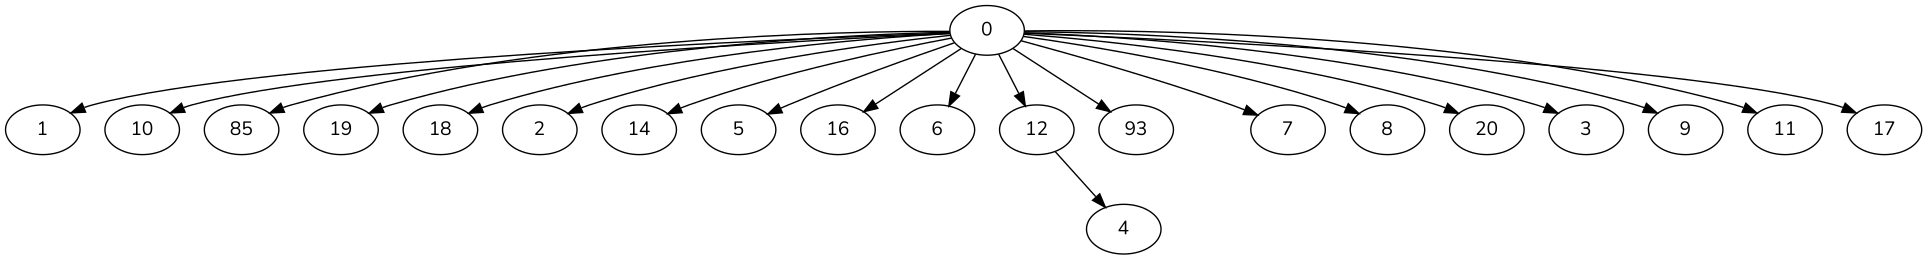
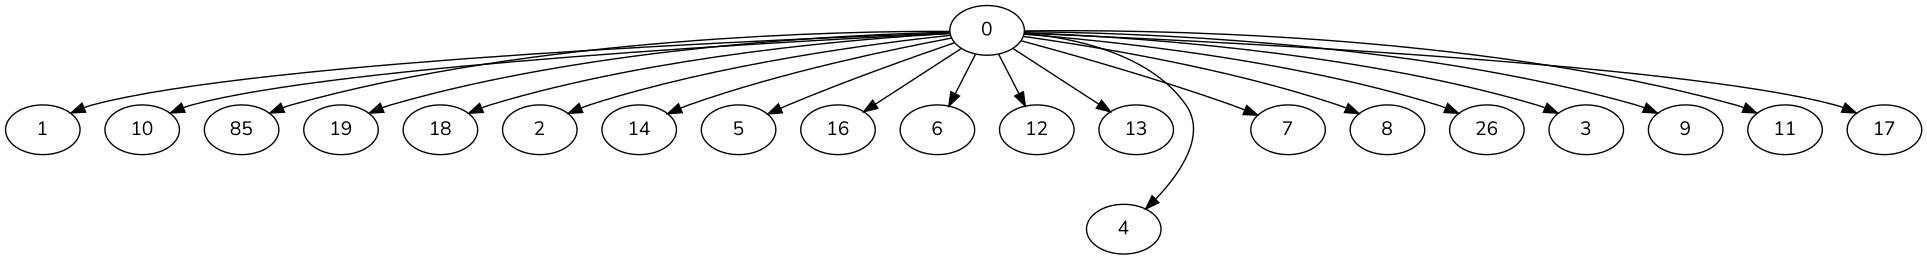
(1136, 130) -> (1136, 130)
(1487, 130) -> (1487, 130)
(1075, 174) -> (1141, 66)
